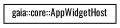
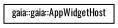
(60, 14) -> (59, 14)
